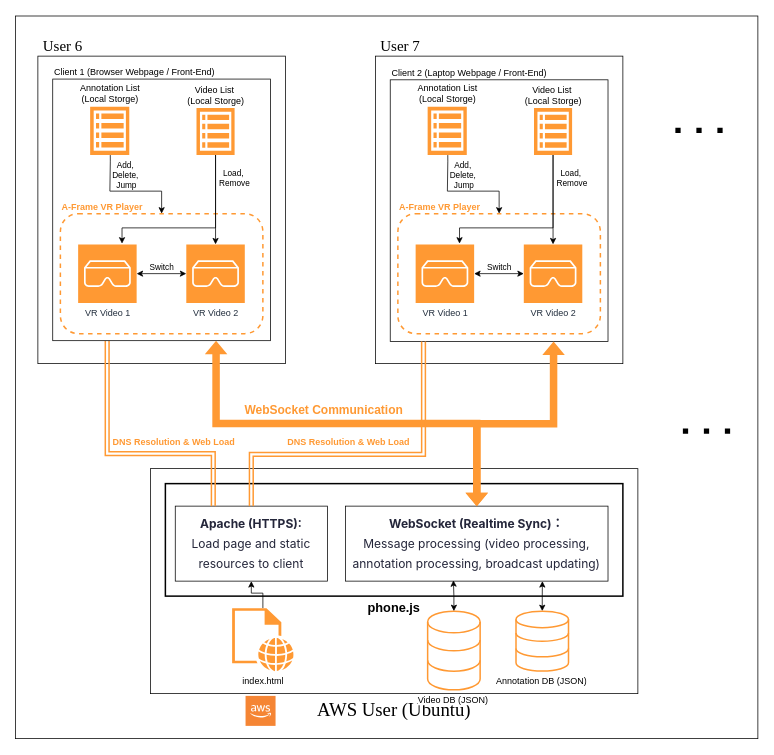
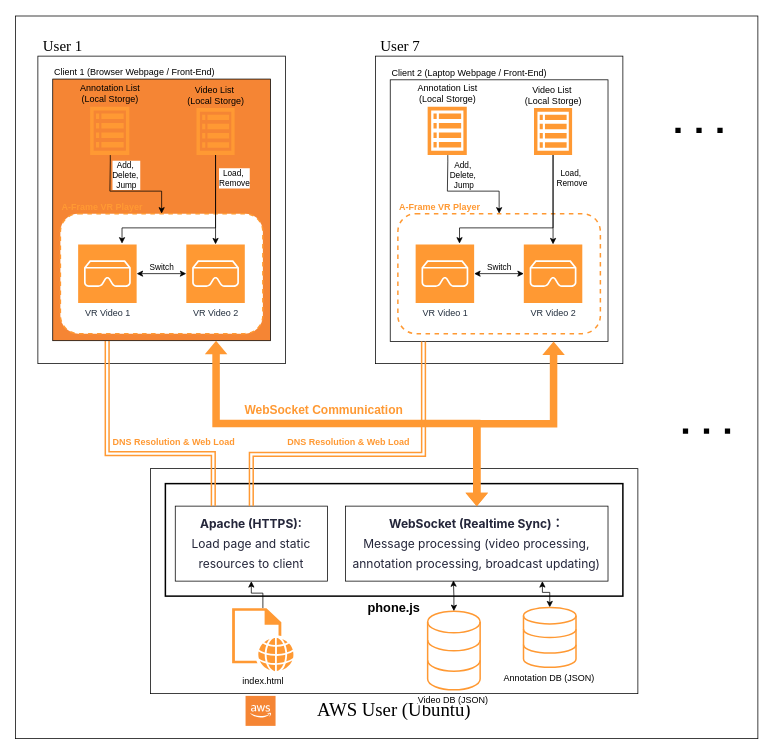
(56, 47) -> (56, 47)
(162, 210) -> (162, 210)
(542, 641) -> (550, 637)
